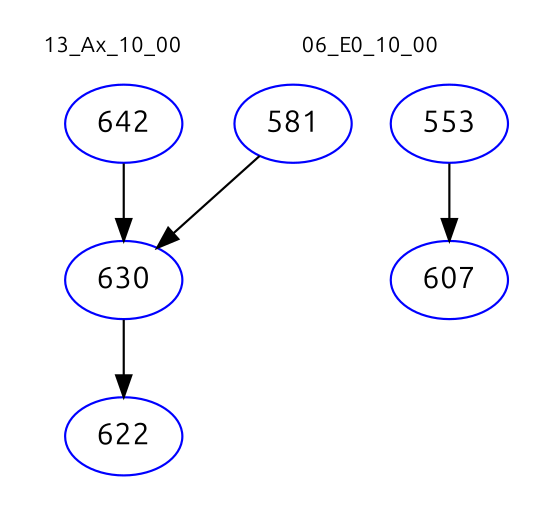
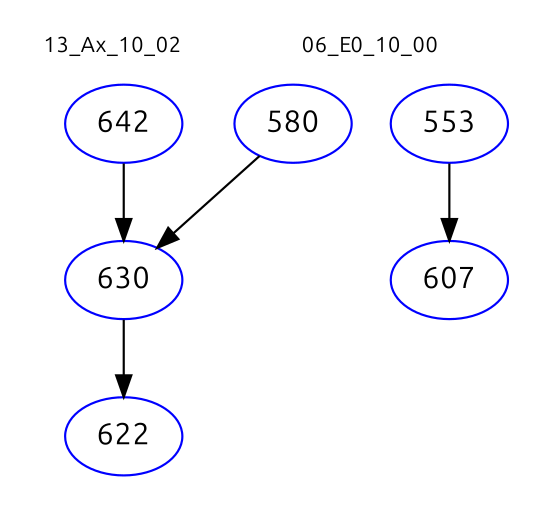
(113, 47) -> (113, 47)
(293, 124) -> (293, 124)
